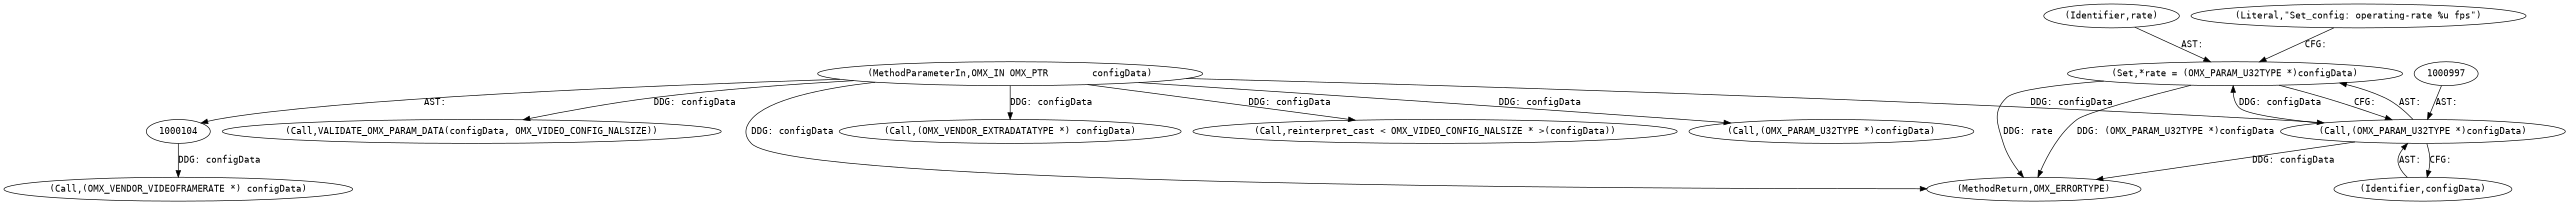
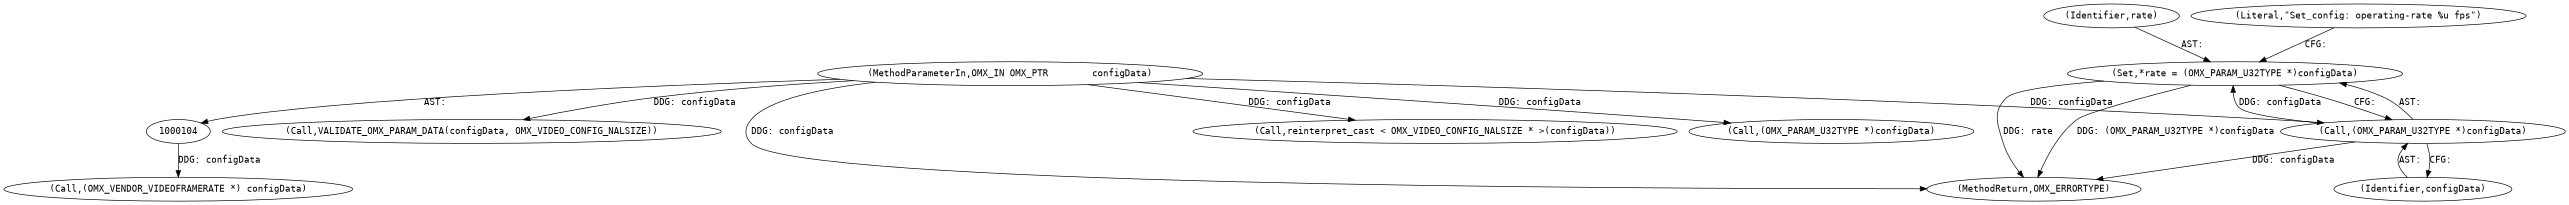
(2446, 74) -> none
(1010, 131) -> none
